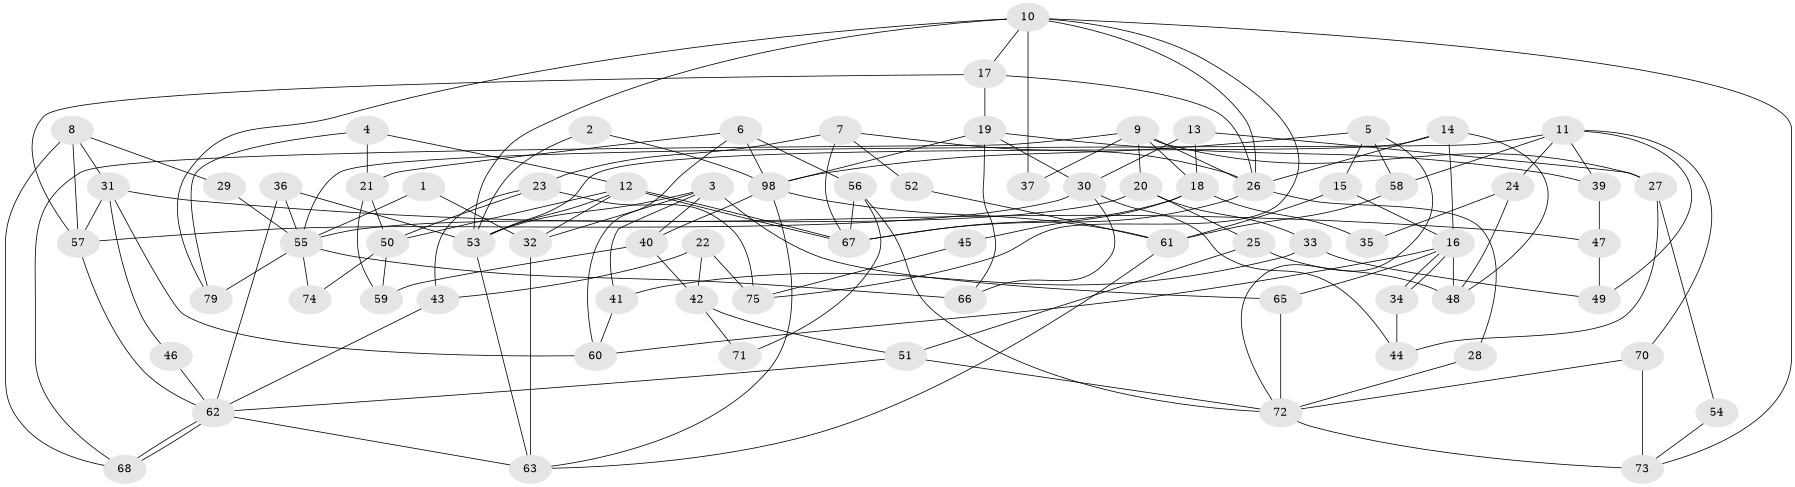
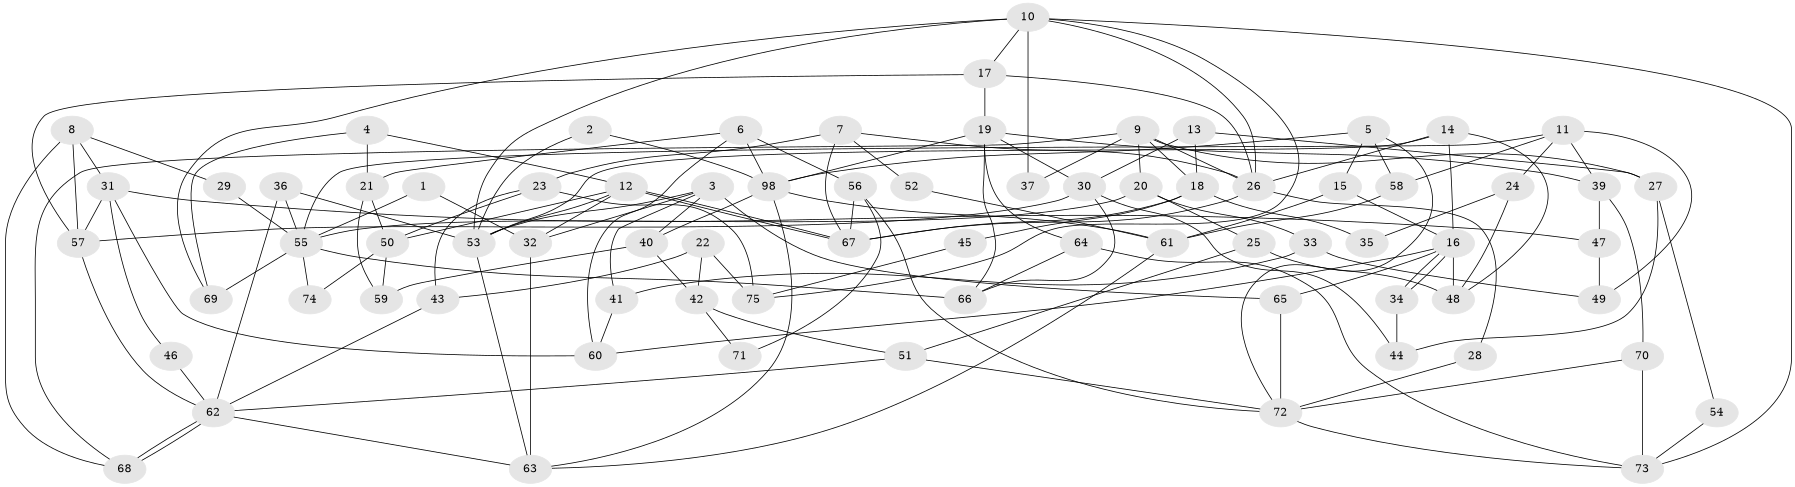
(1710, 202) -> (1637, 264)
none -> (1081, 243)
(211, 300) -> (211, 300)
